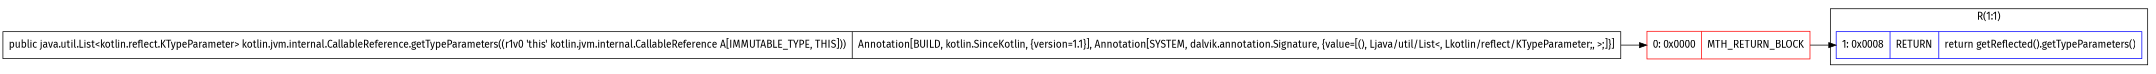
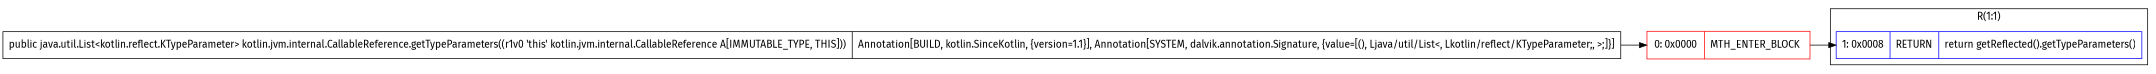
(1756, 45) -> (1755, 45)
